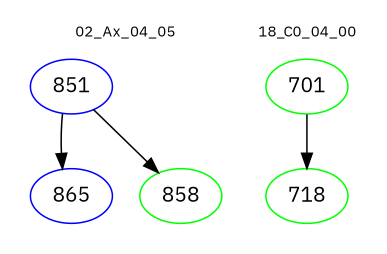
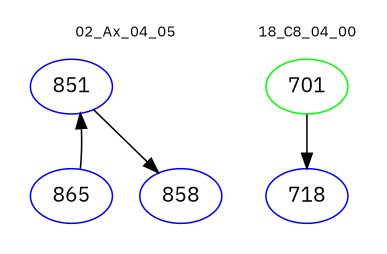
(308, 33) -> (308, 33)
(61, 133) -> (82, 149)
(181, 196) -> (181, 196)
(307, 196) -> (307, 196)
